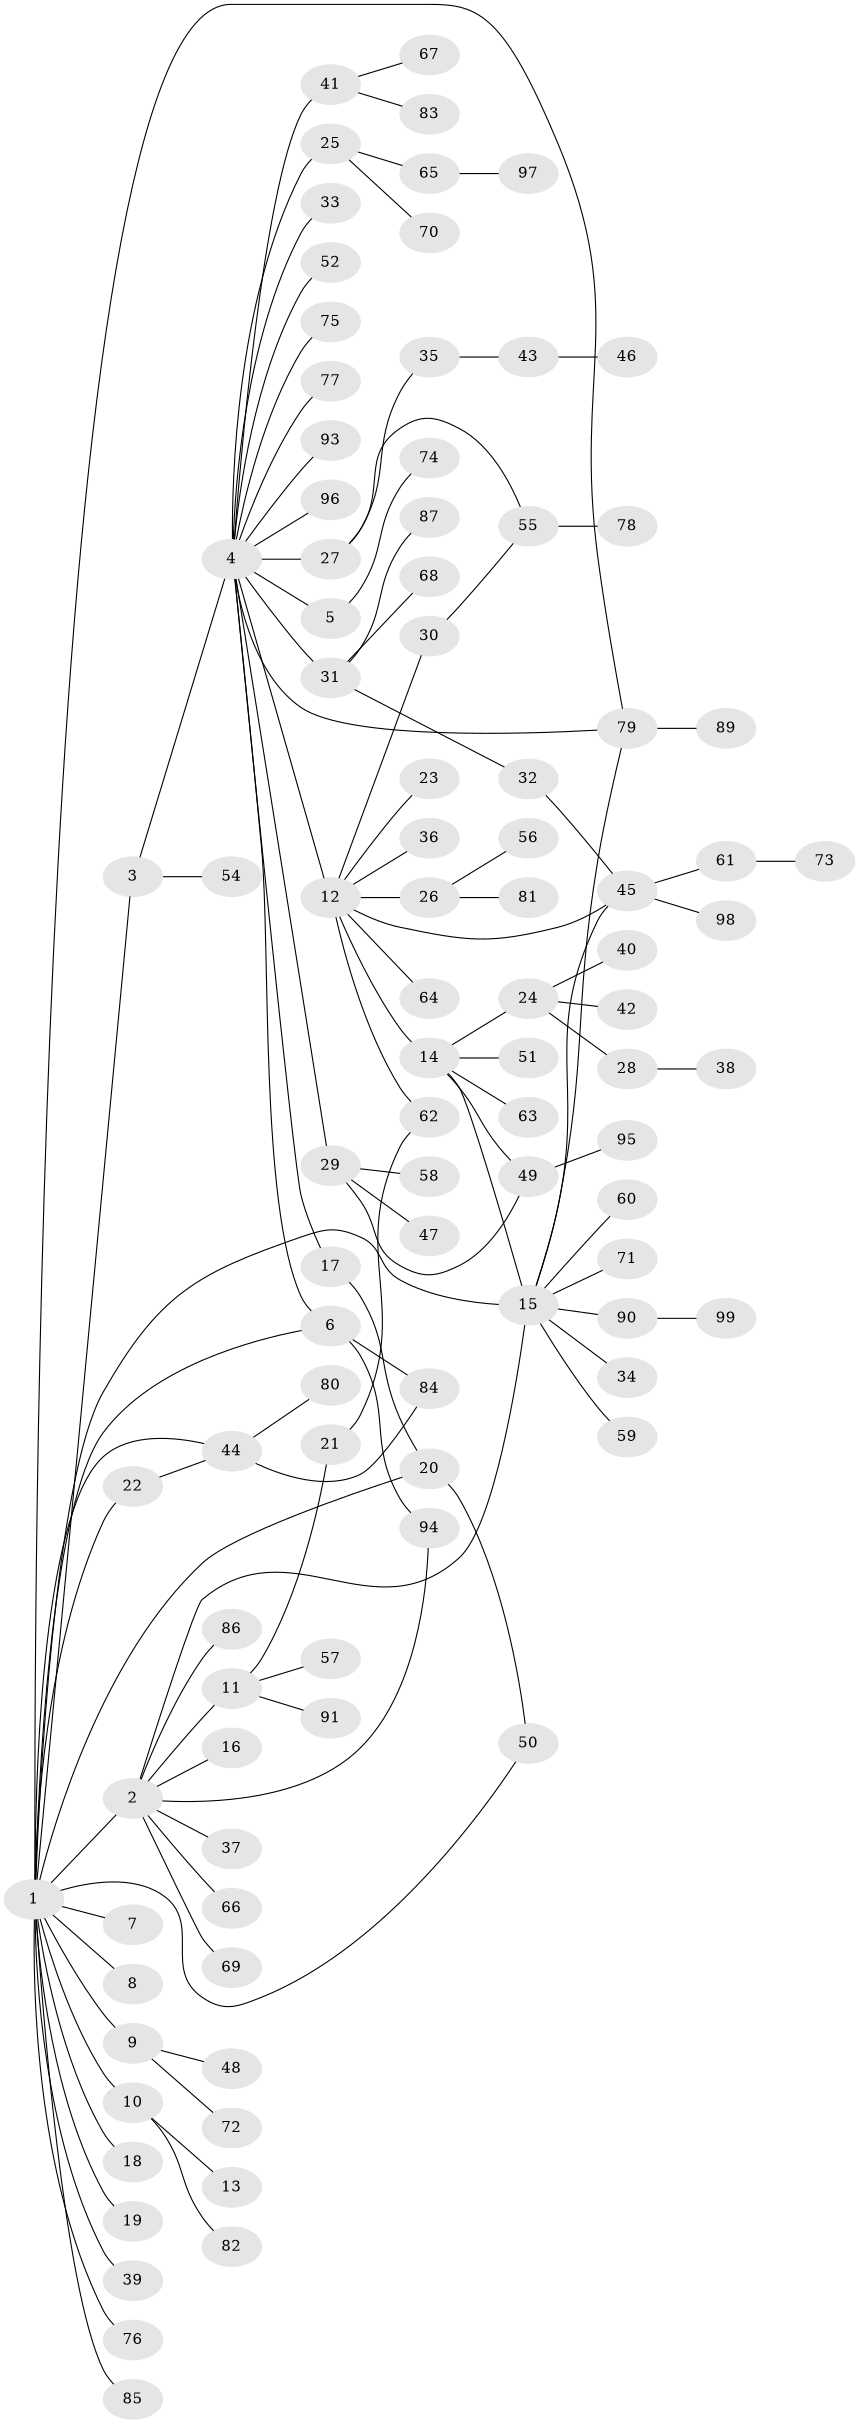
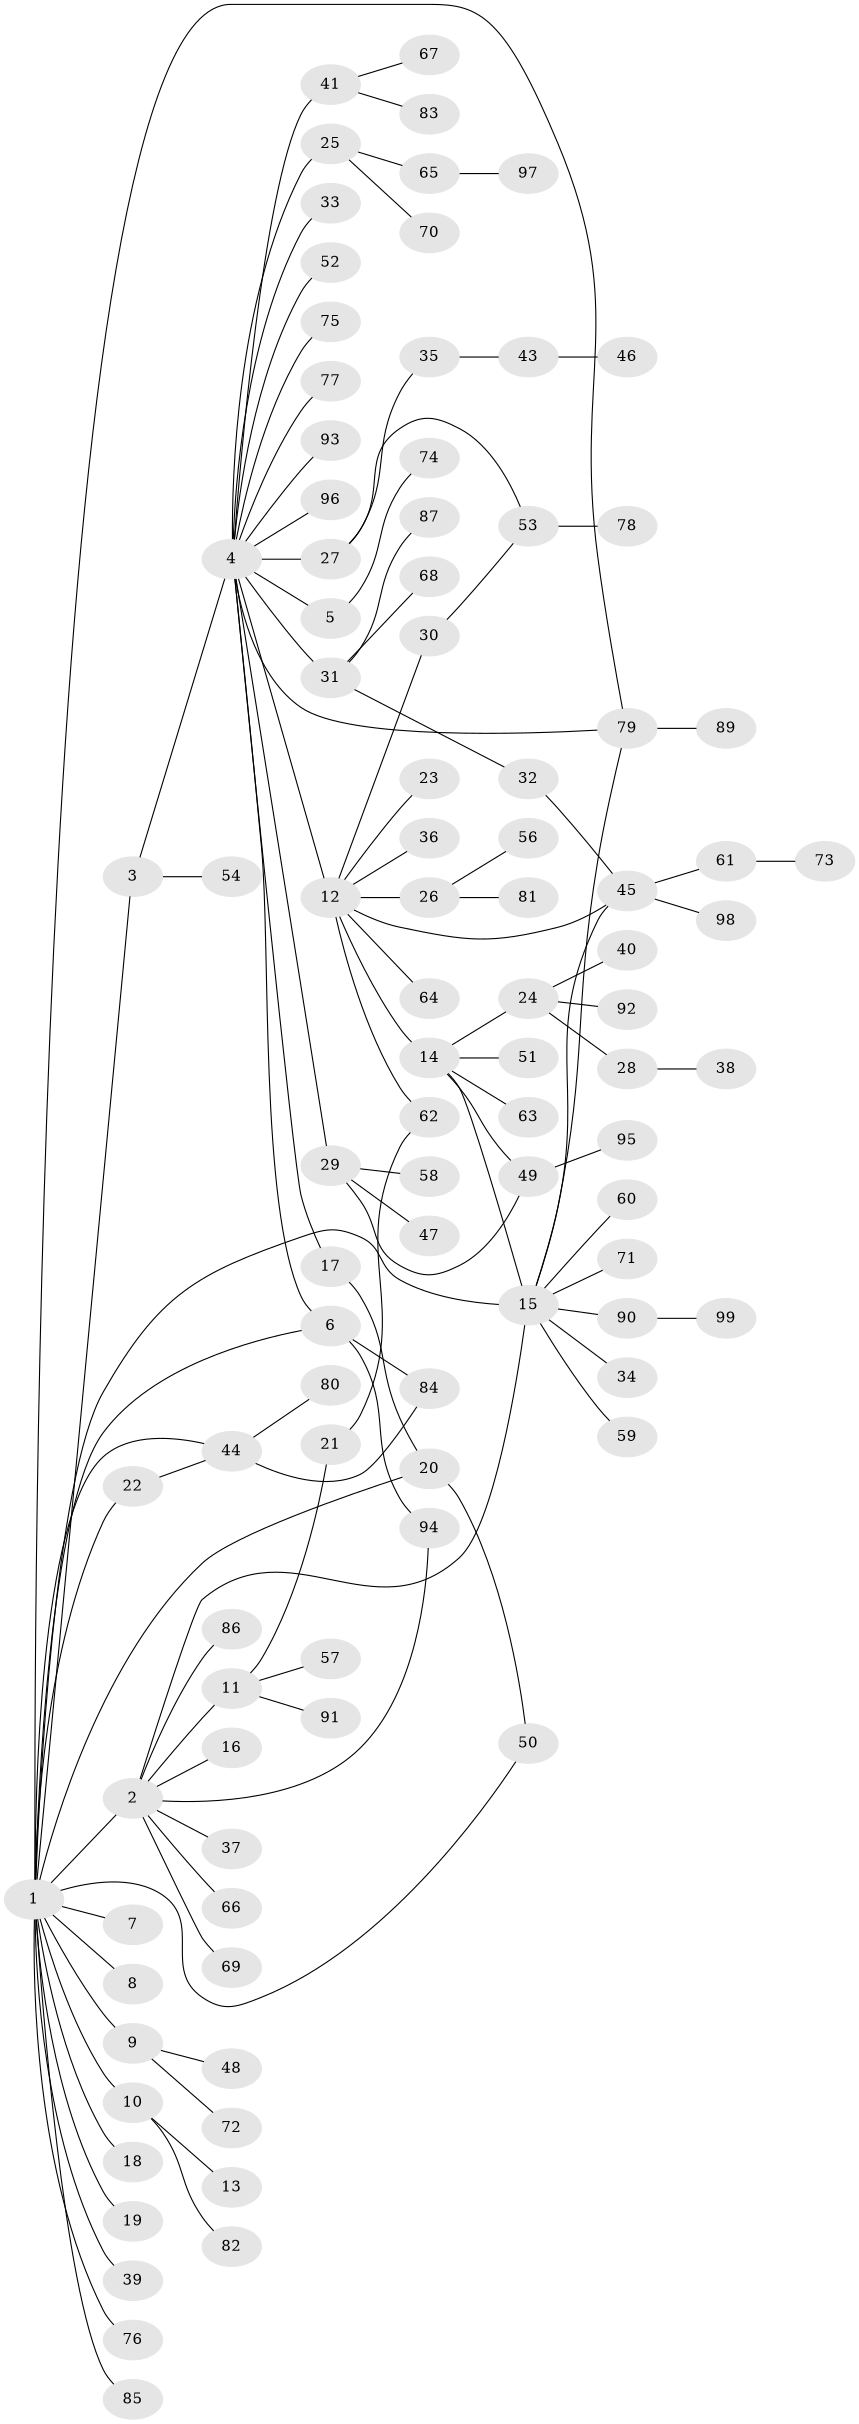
(528, 526) -> (528, 526)
(627, 1010) -> (627, 1010)
